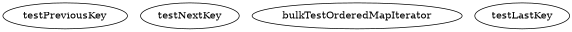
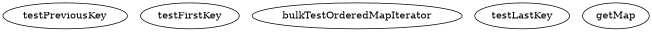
none -> (190, 16)
(190, 16) -> none
none -> (616, 16)
